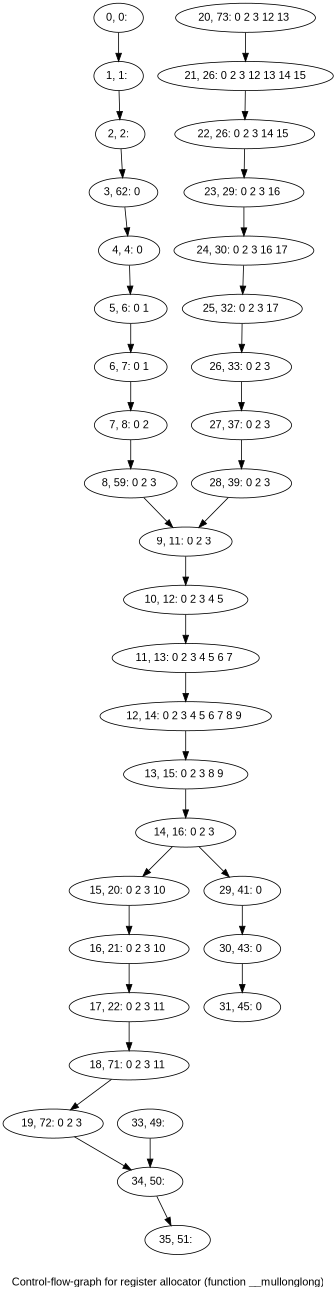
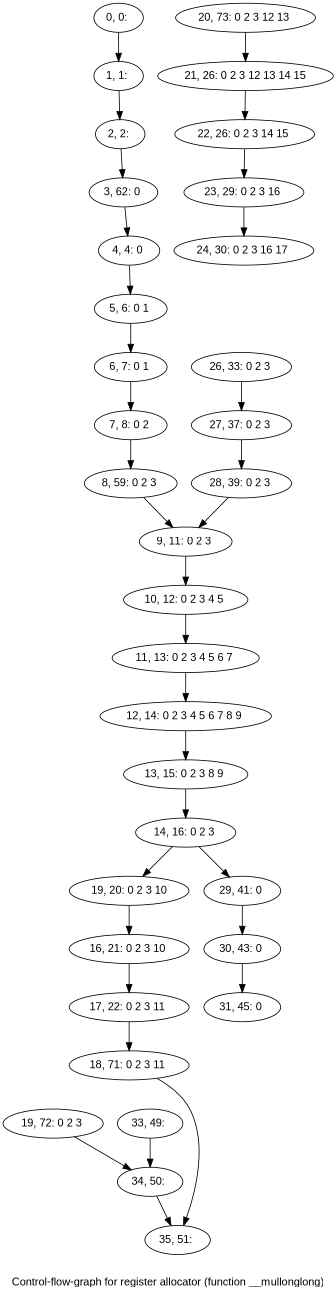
(242, 309) -> none
(129, 891) -> (129, 891)
(94, 1092) -> (198, 1141)
